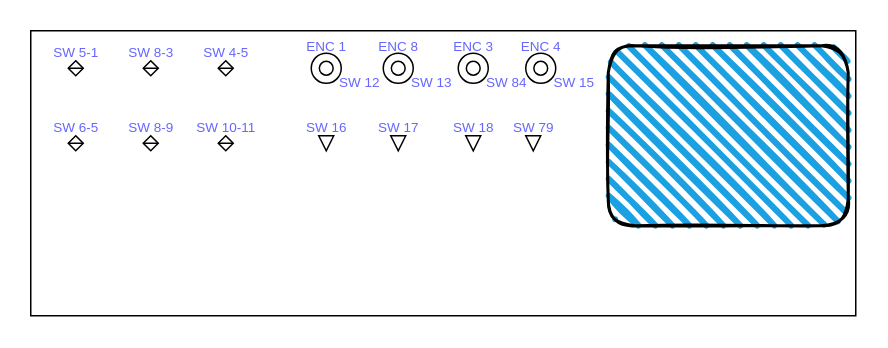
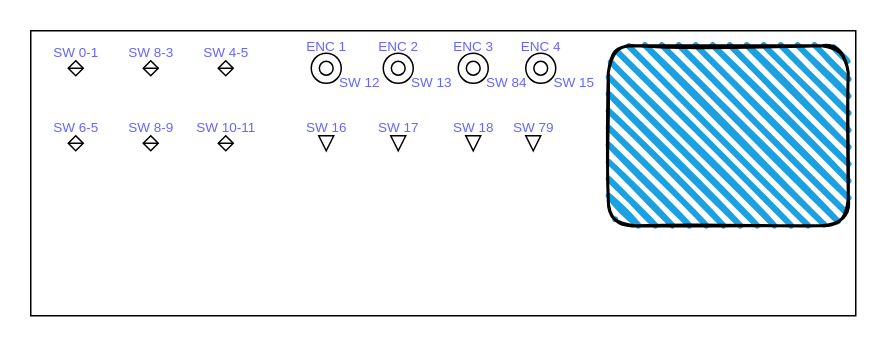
(399, 47) -> (399, 47)
(77, 53) -> (77, 53)
